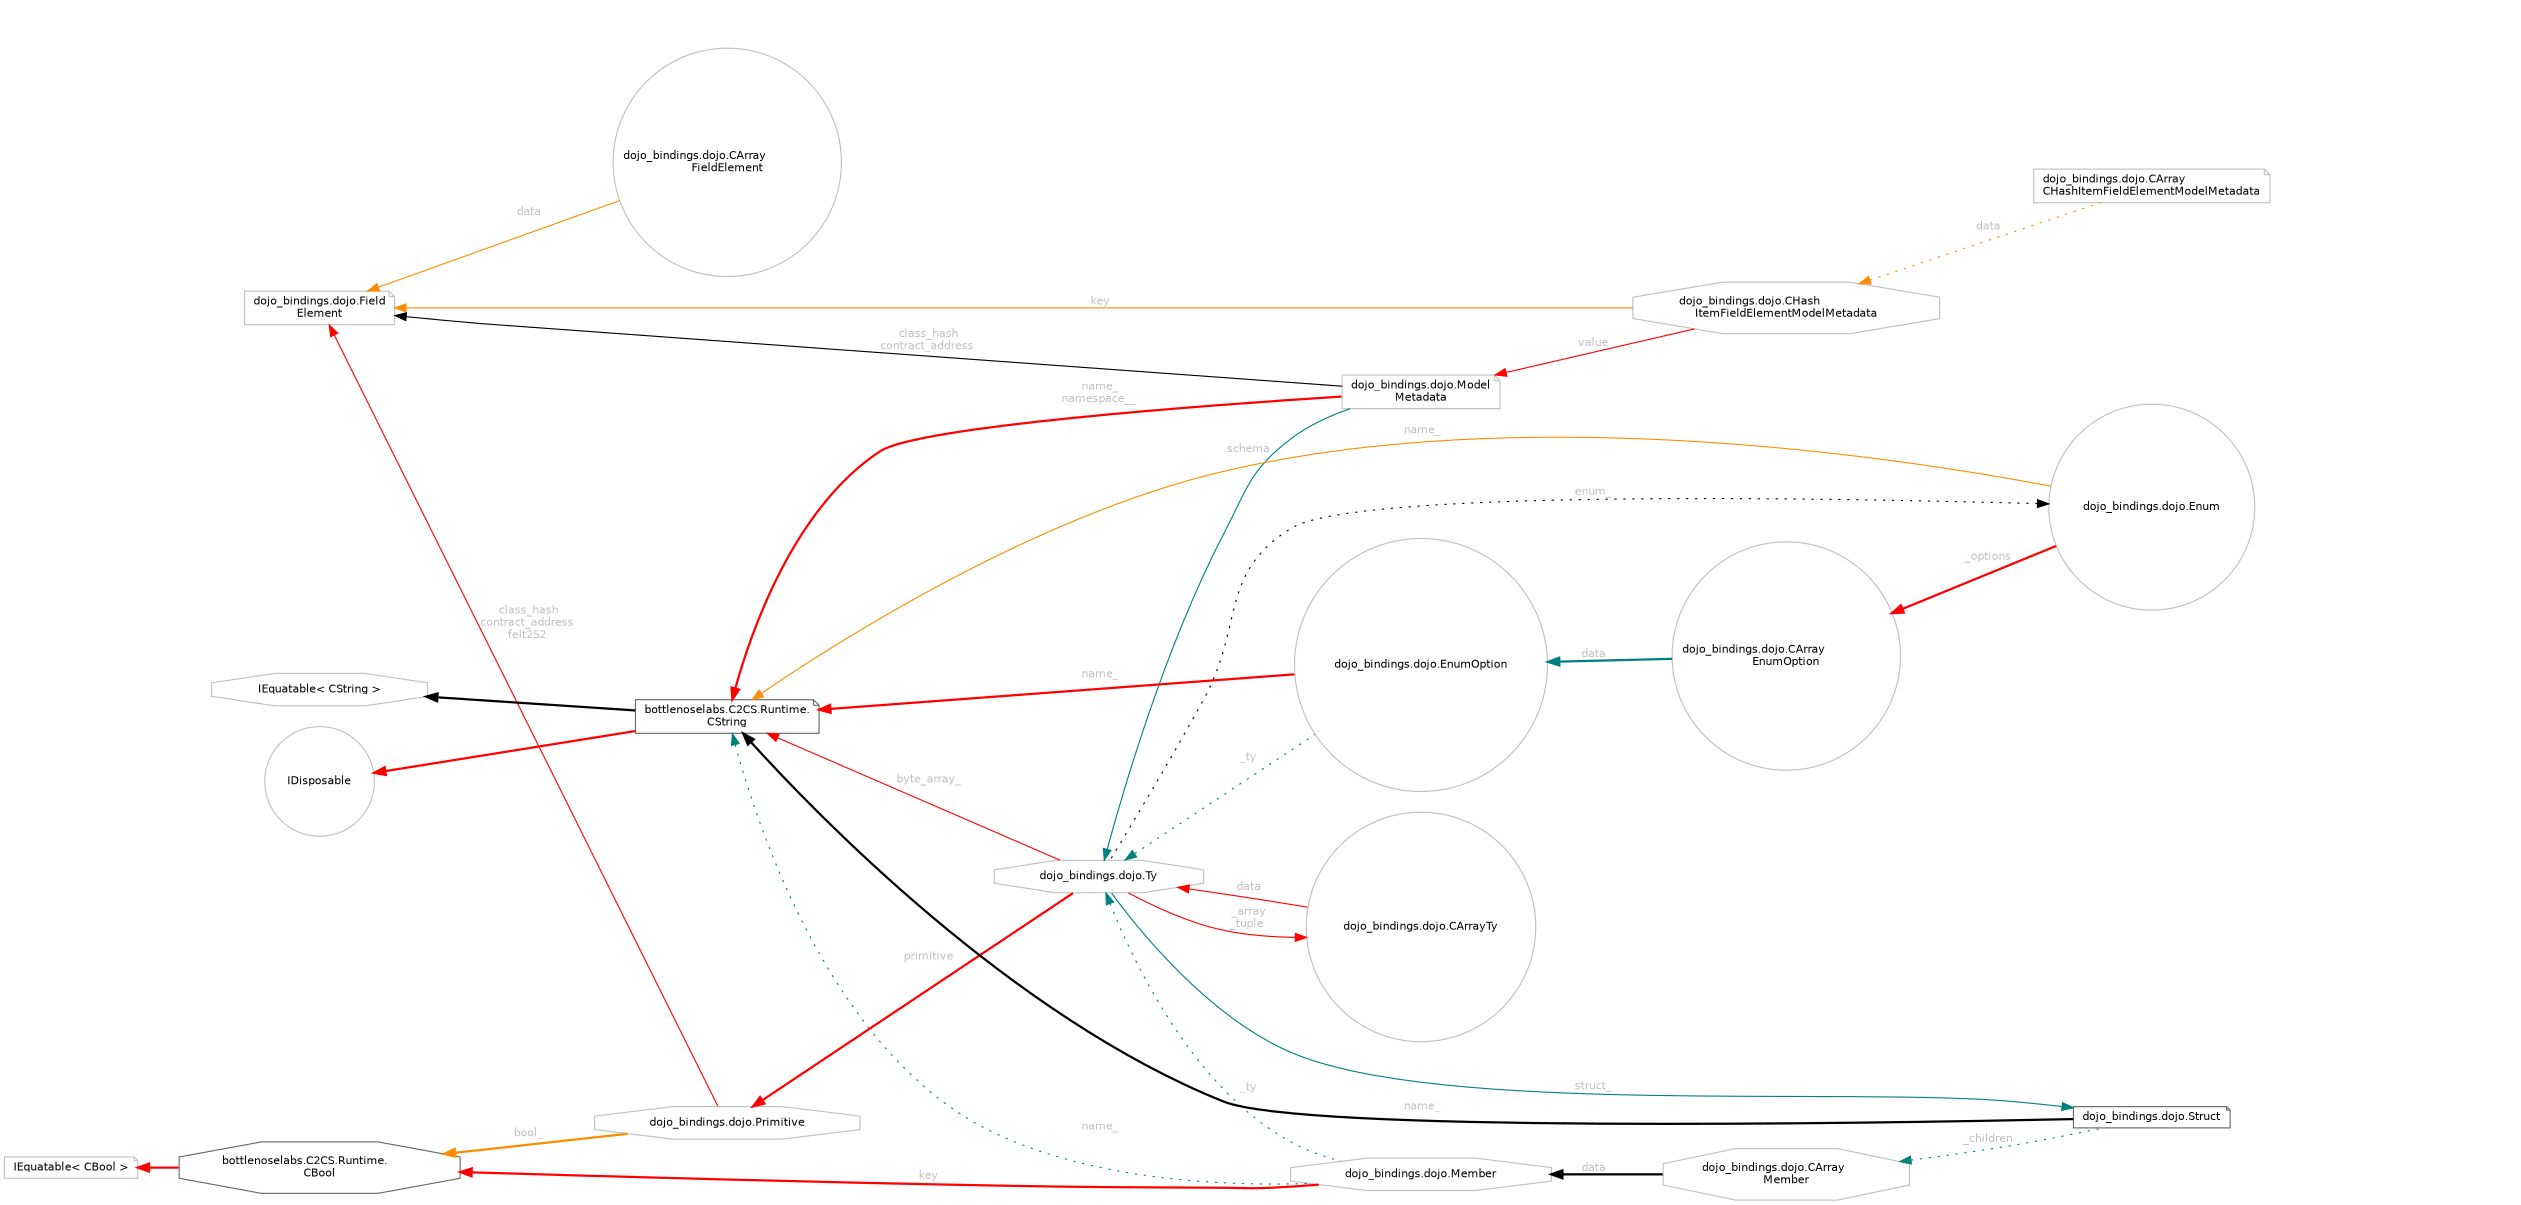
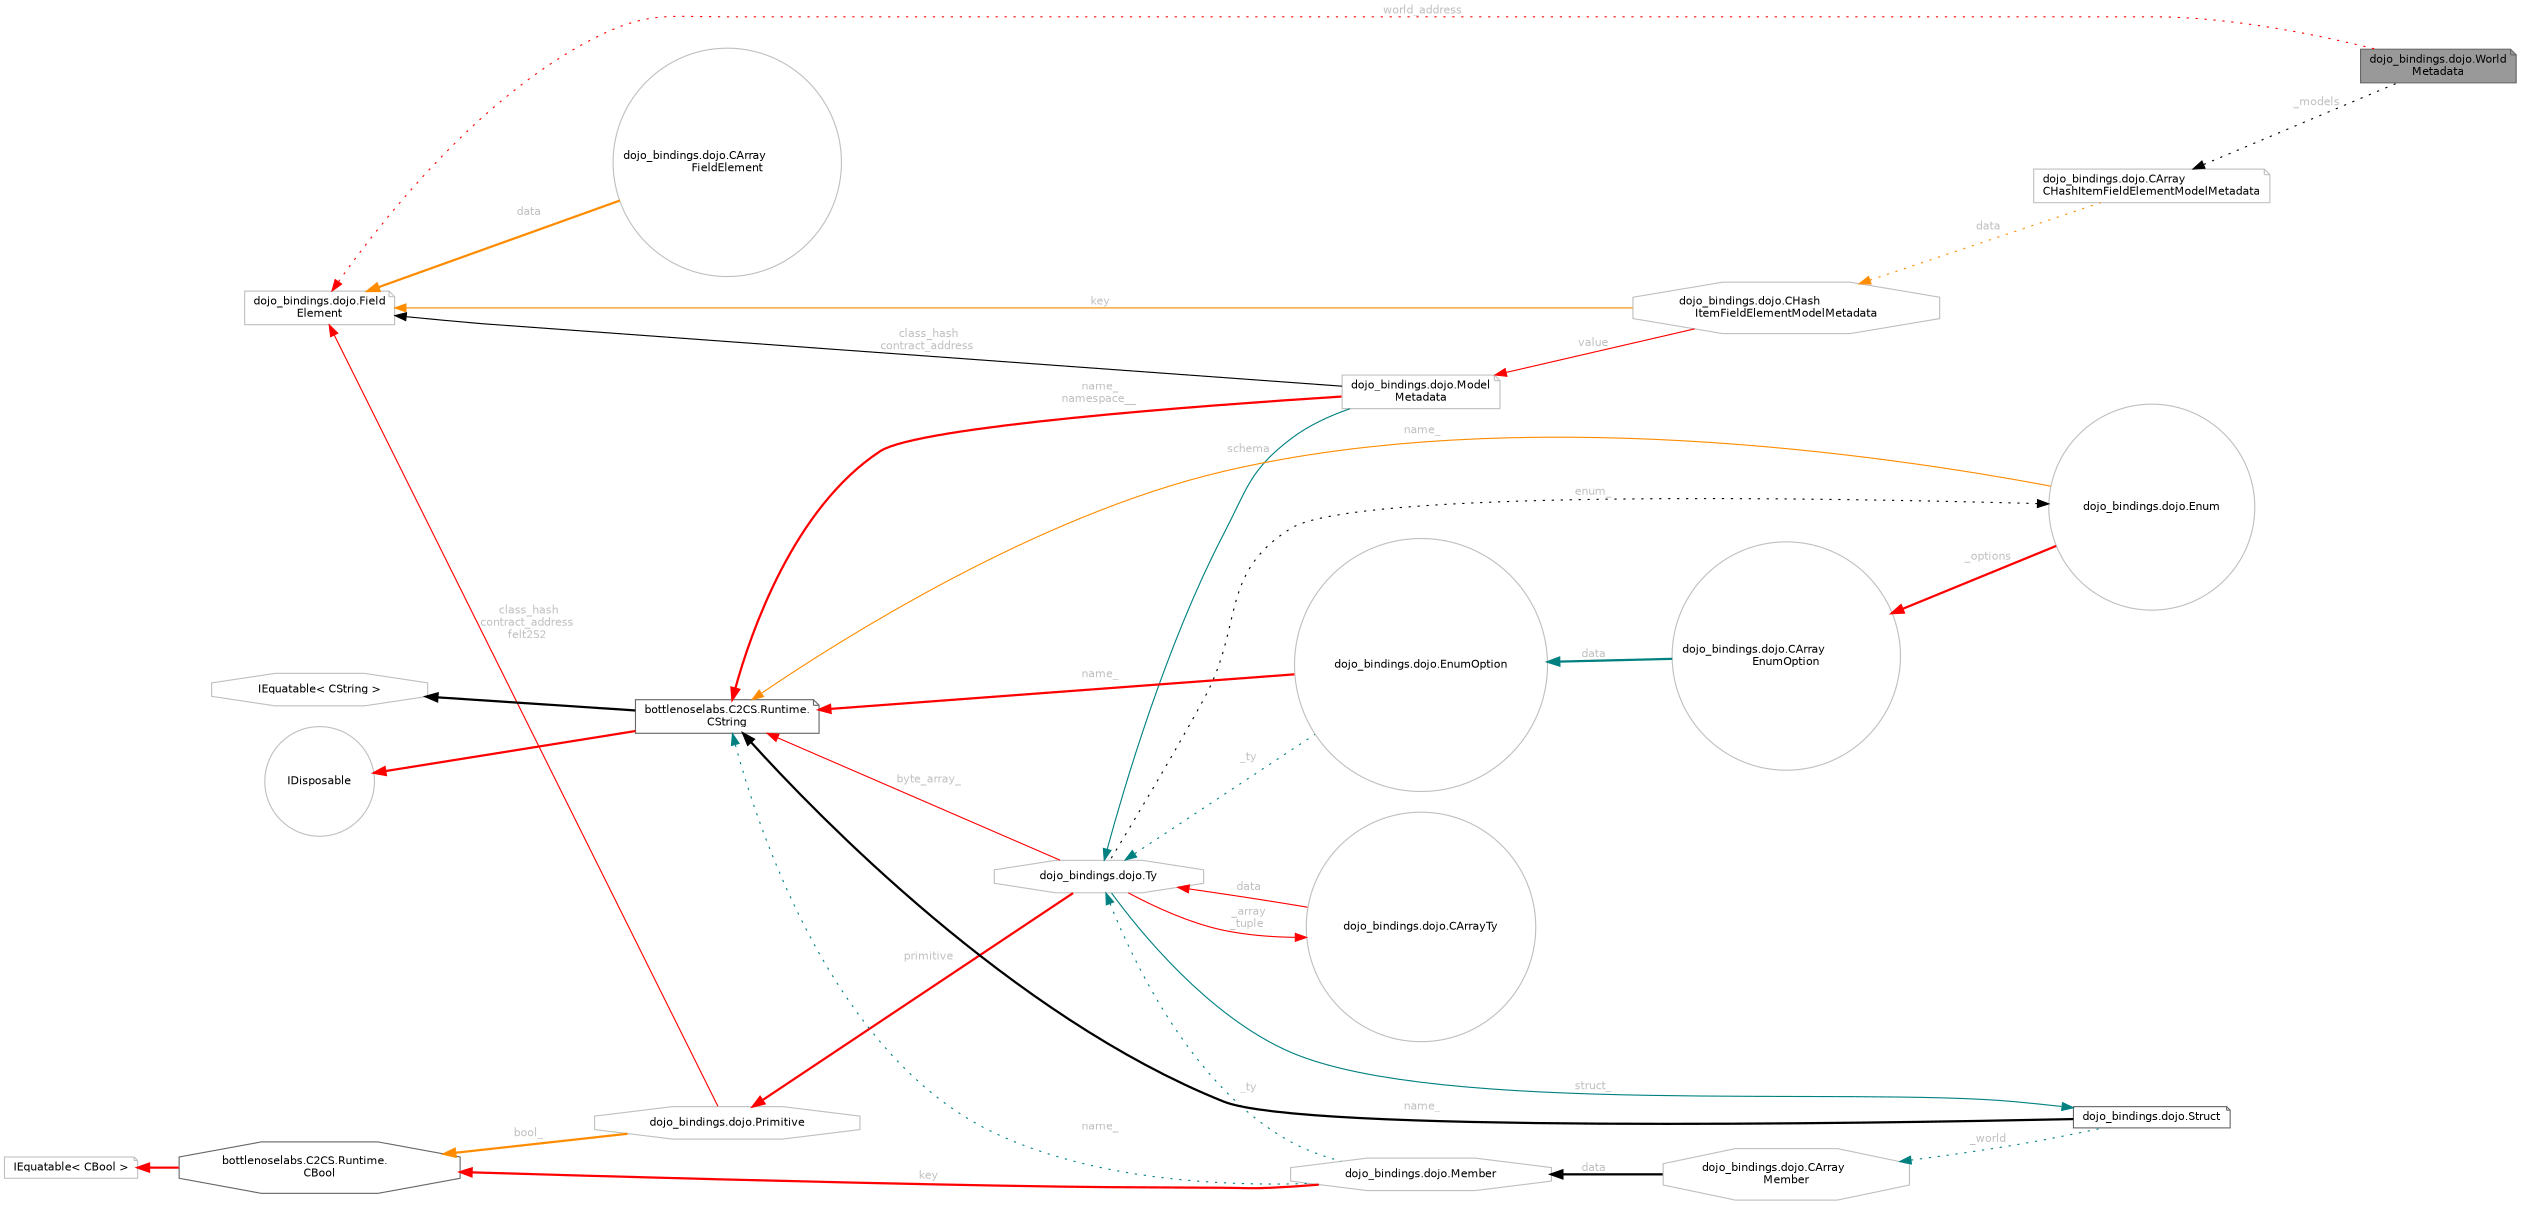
none -> (2438, 66)
(499, 244) -> (499, 244)
(1987, 1139) -> (1987, 1139)
